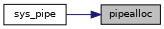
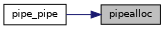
(35, 15) -> (35, 15)
